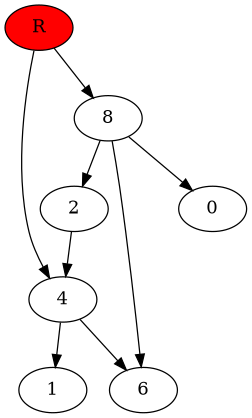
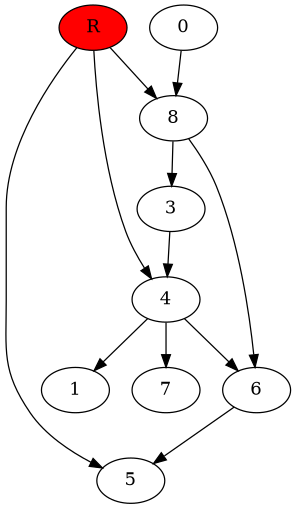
(156, 160) -> (179, 67)
(74, 209) -> (171, 209)
none -> (166, 390)
none -> (131, 481)
